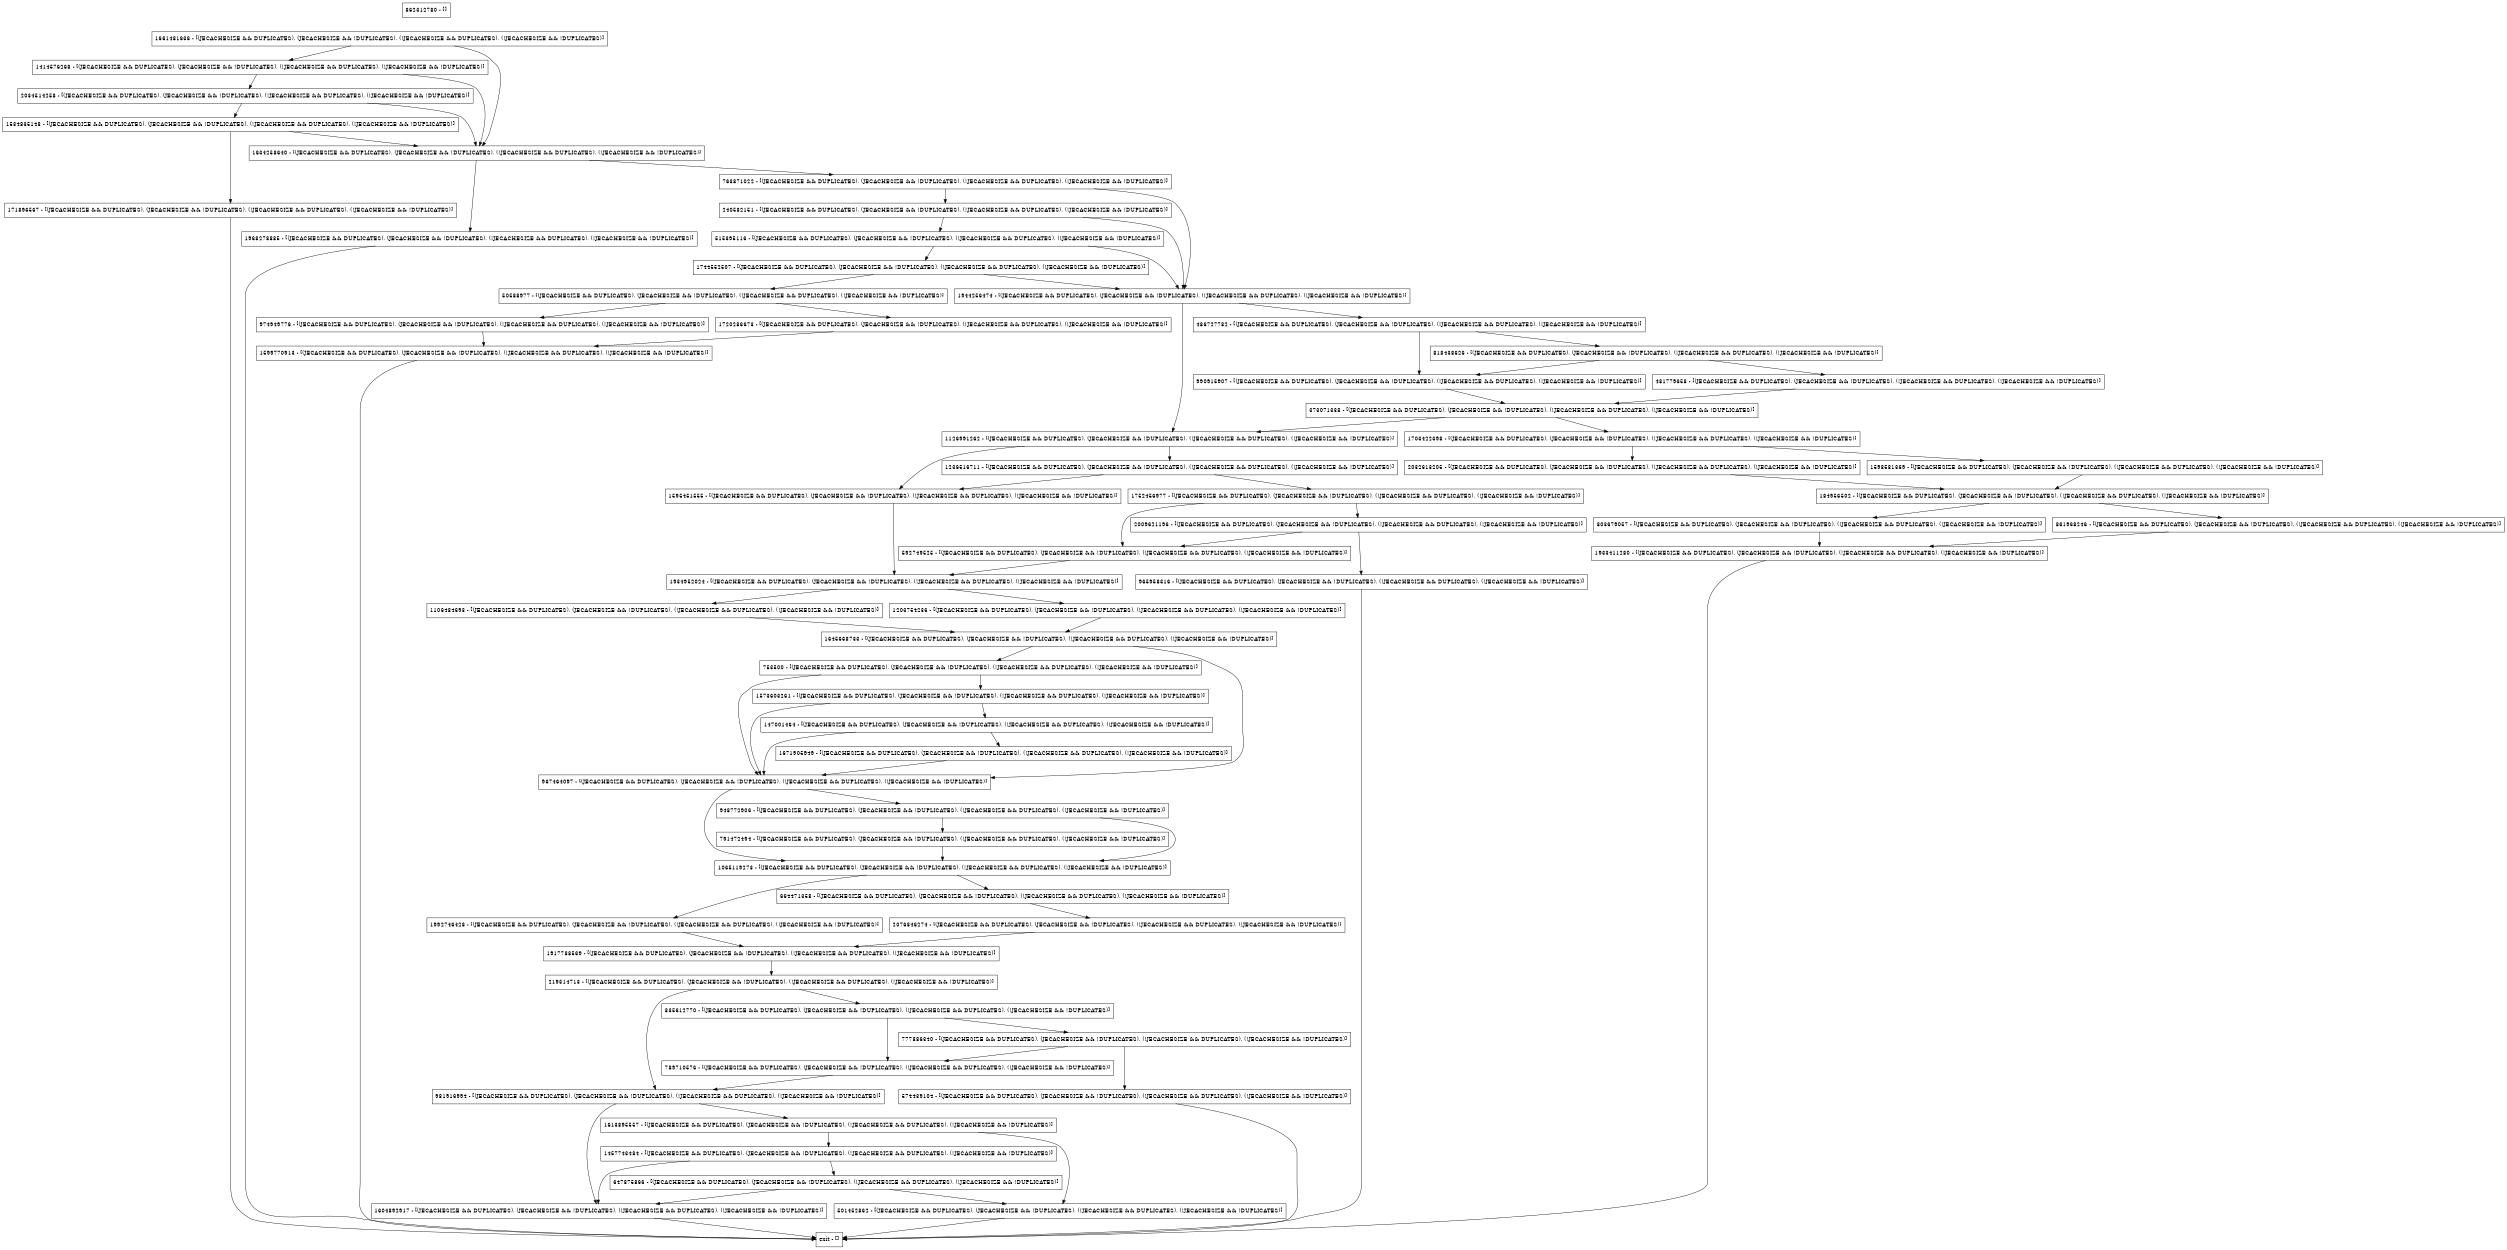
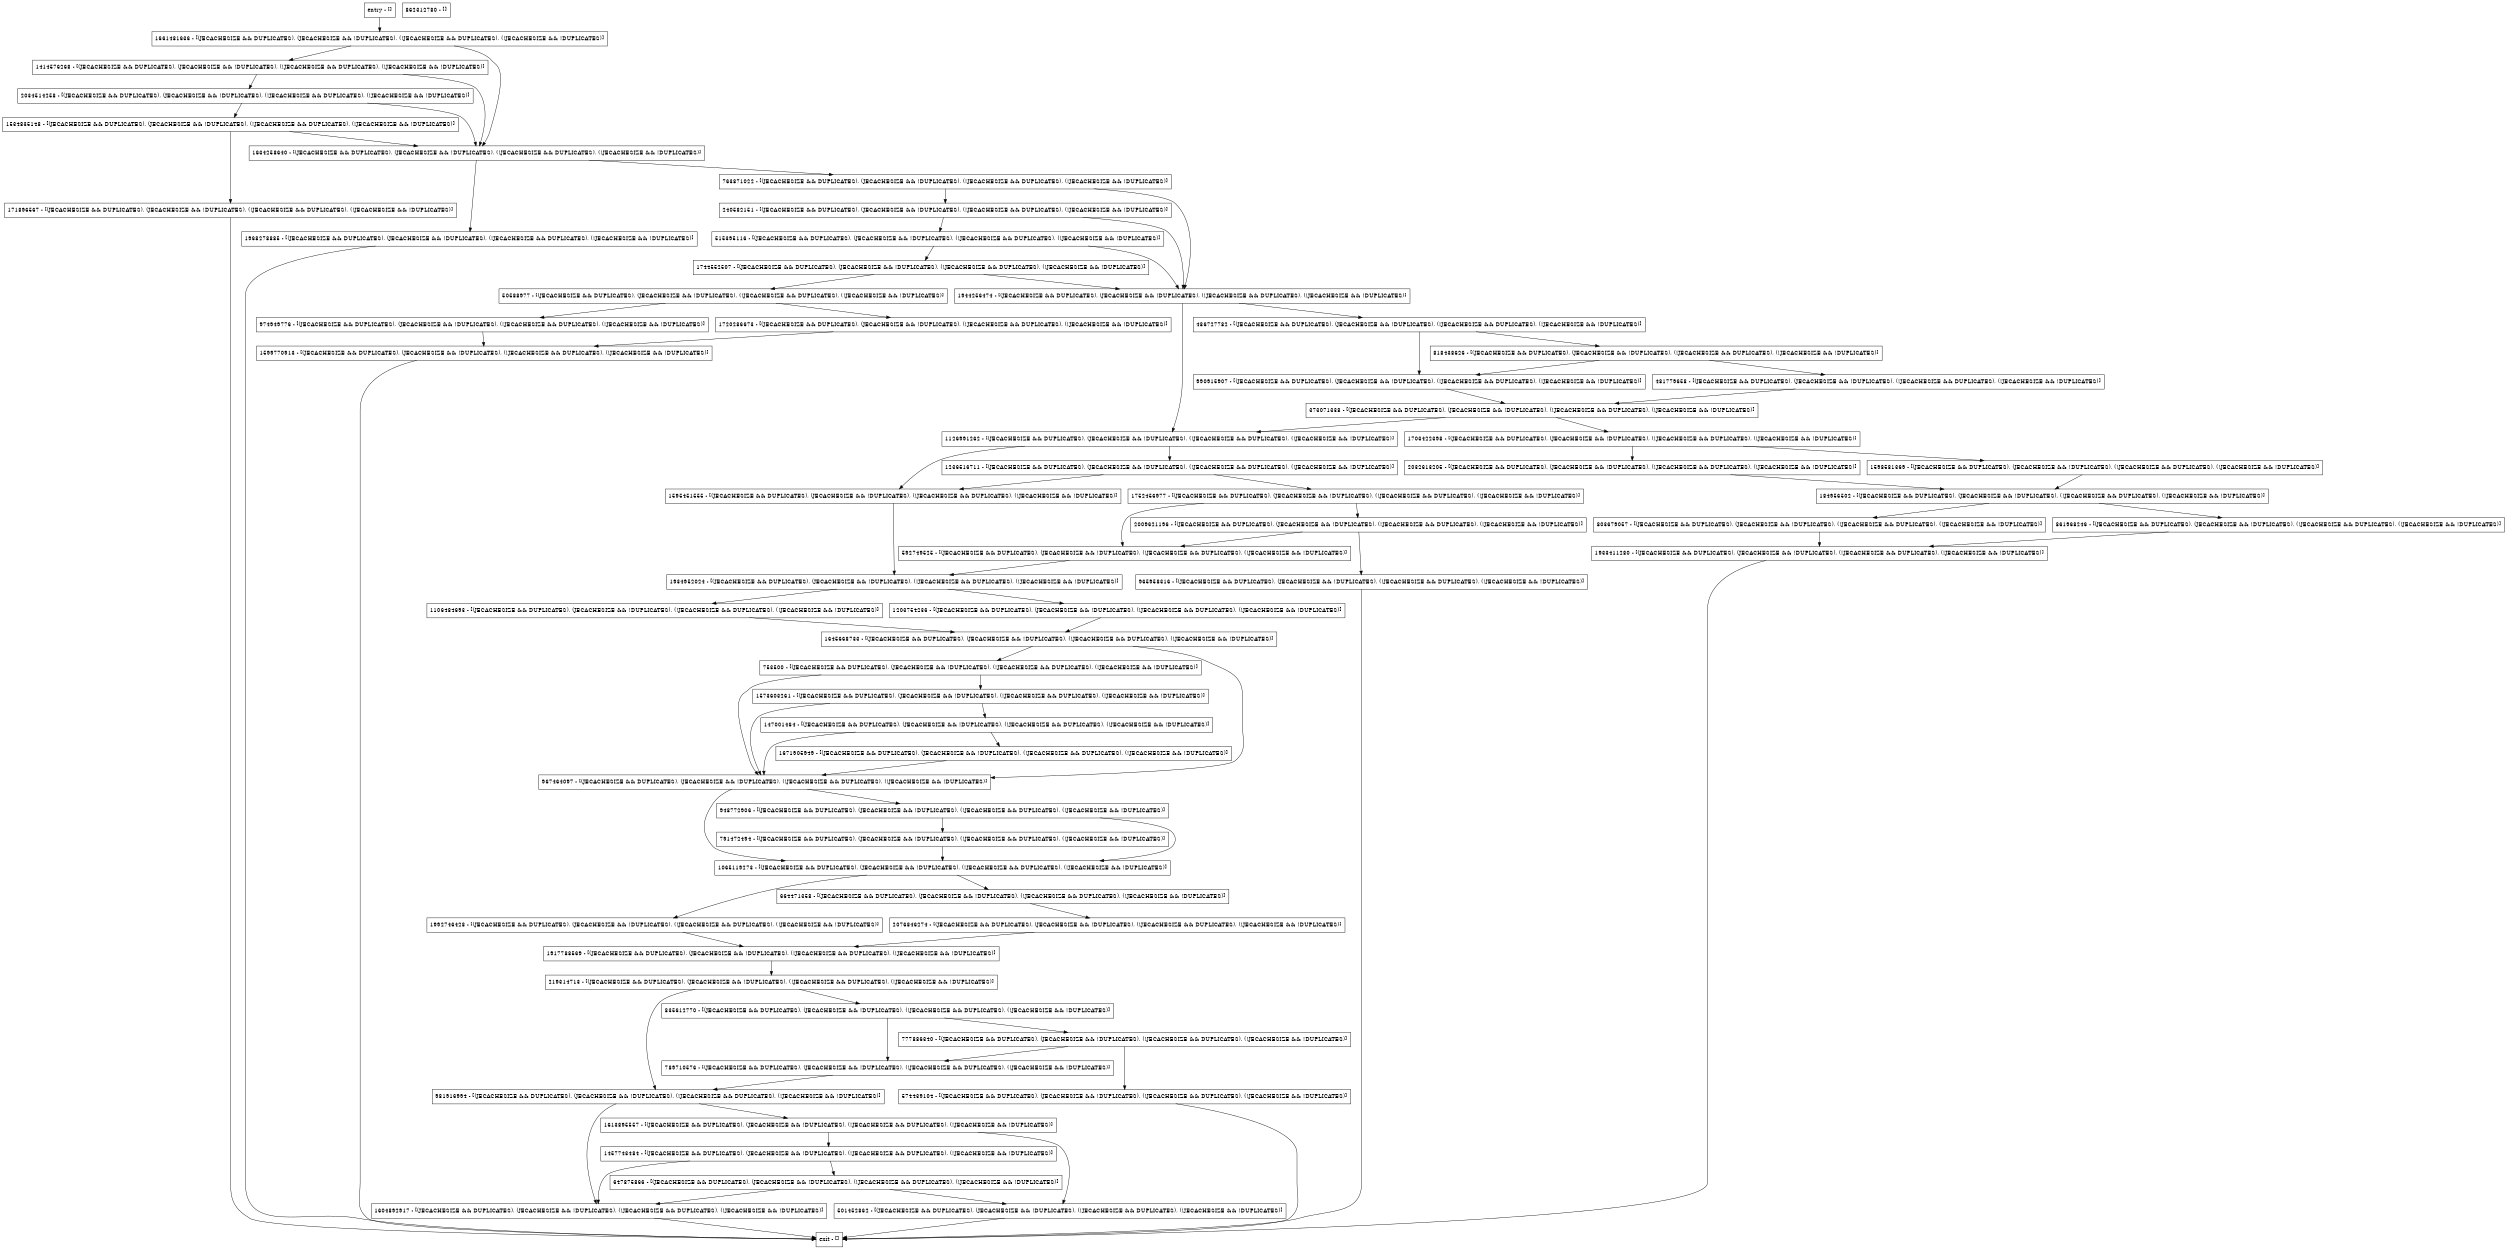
none -> (380, 10)
